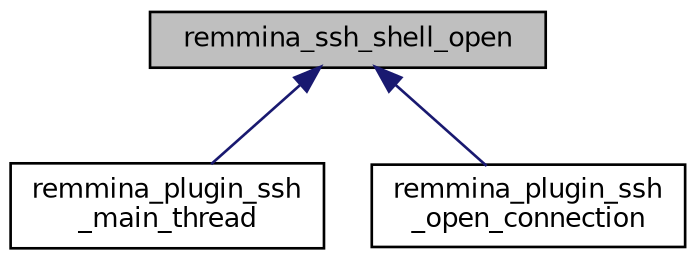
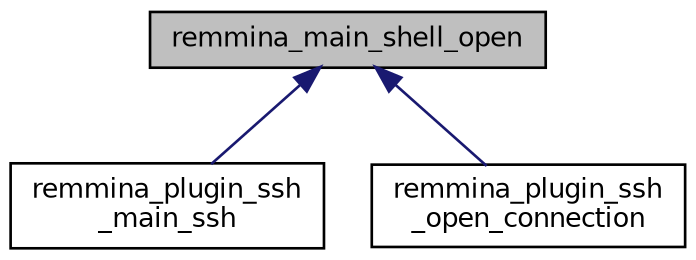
(348, 40) -> (348, 40)
(167, 206) -> (167, 206)
